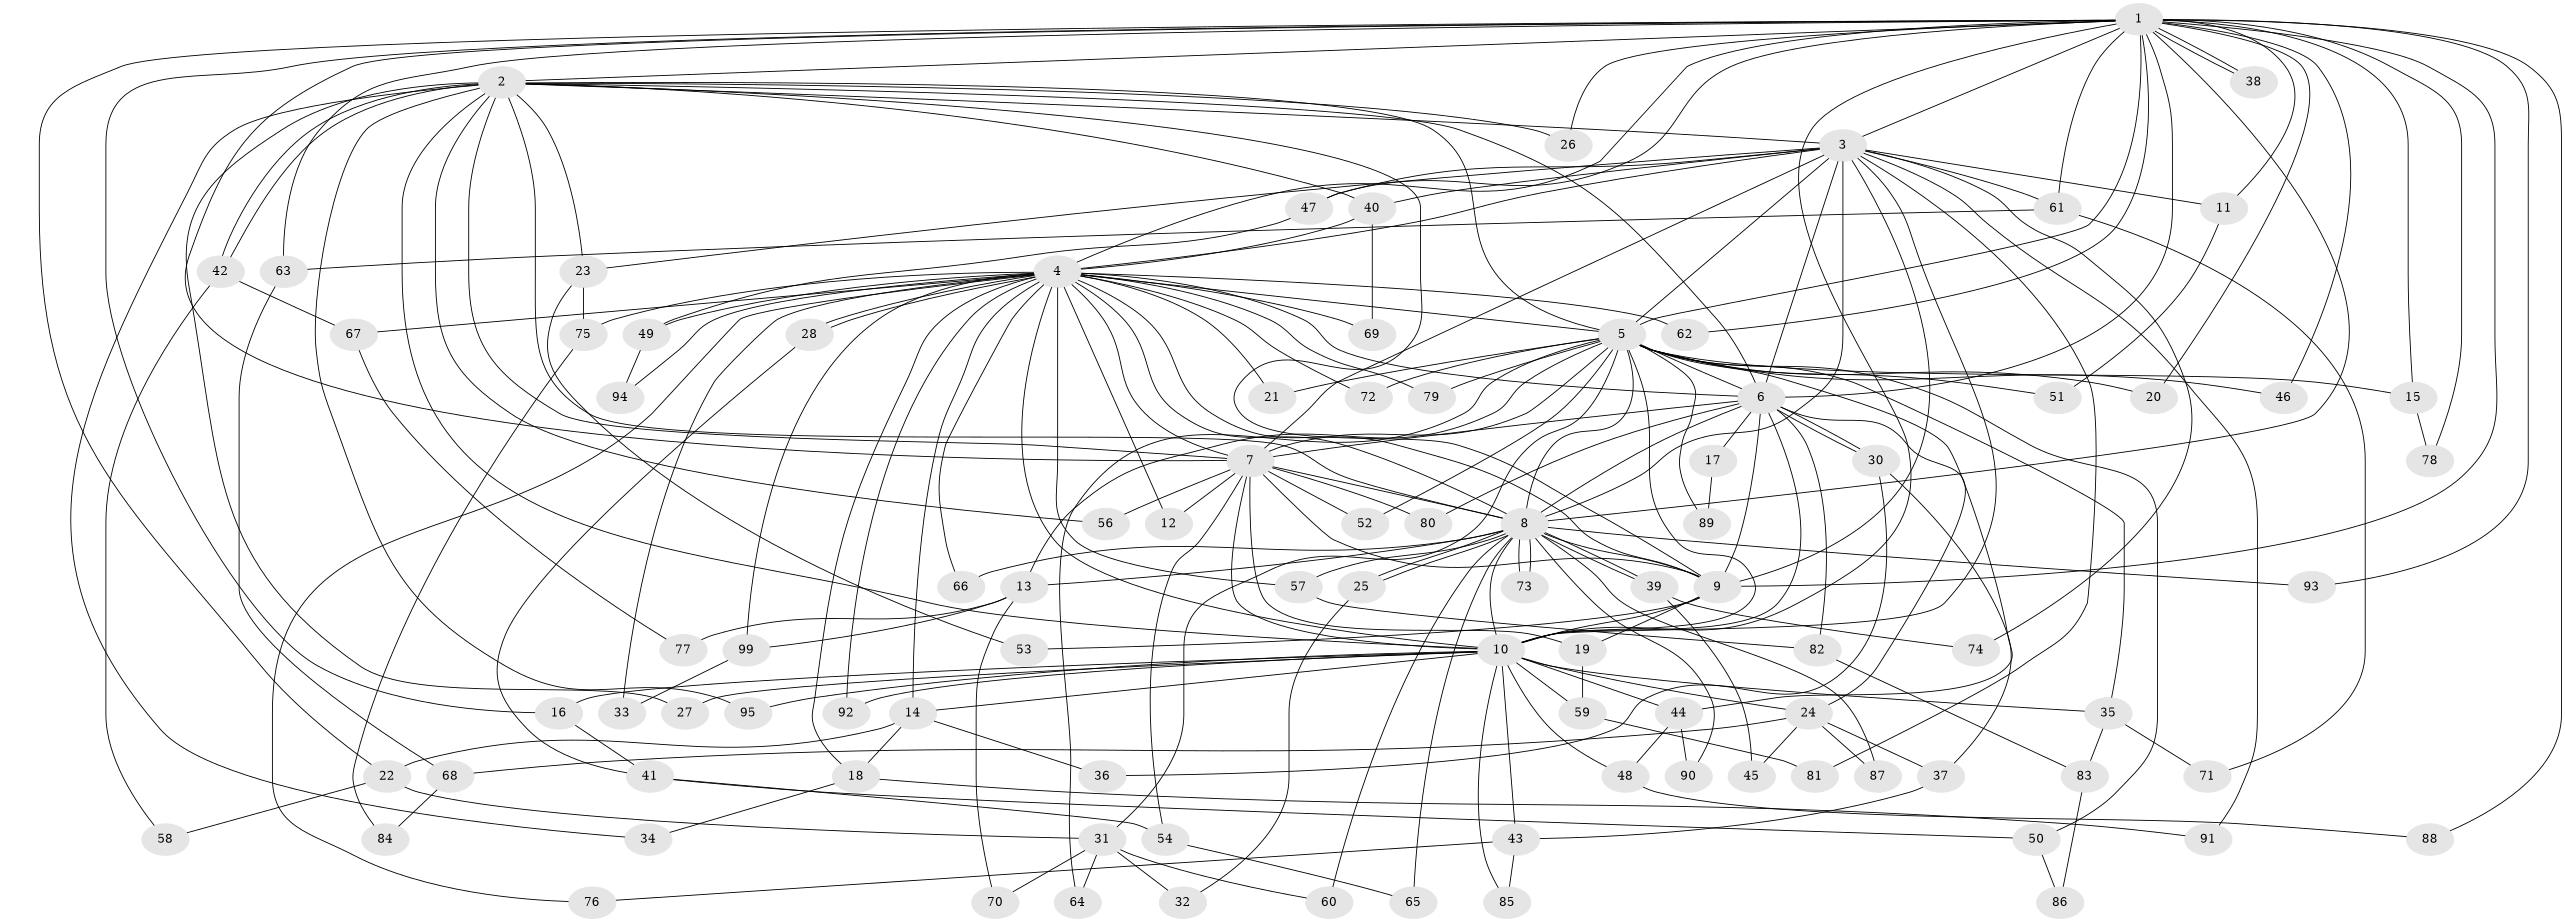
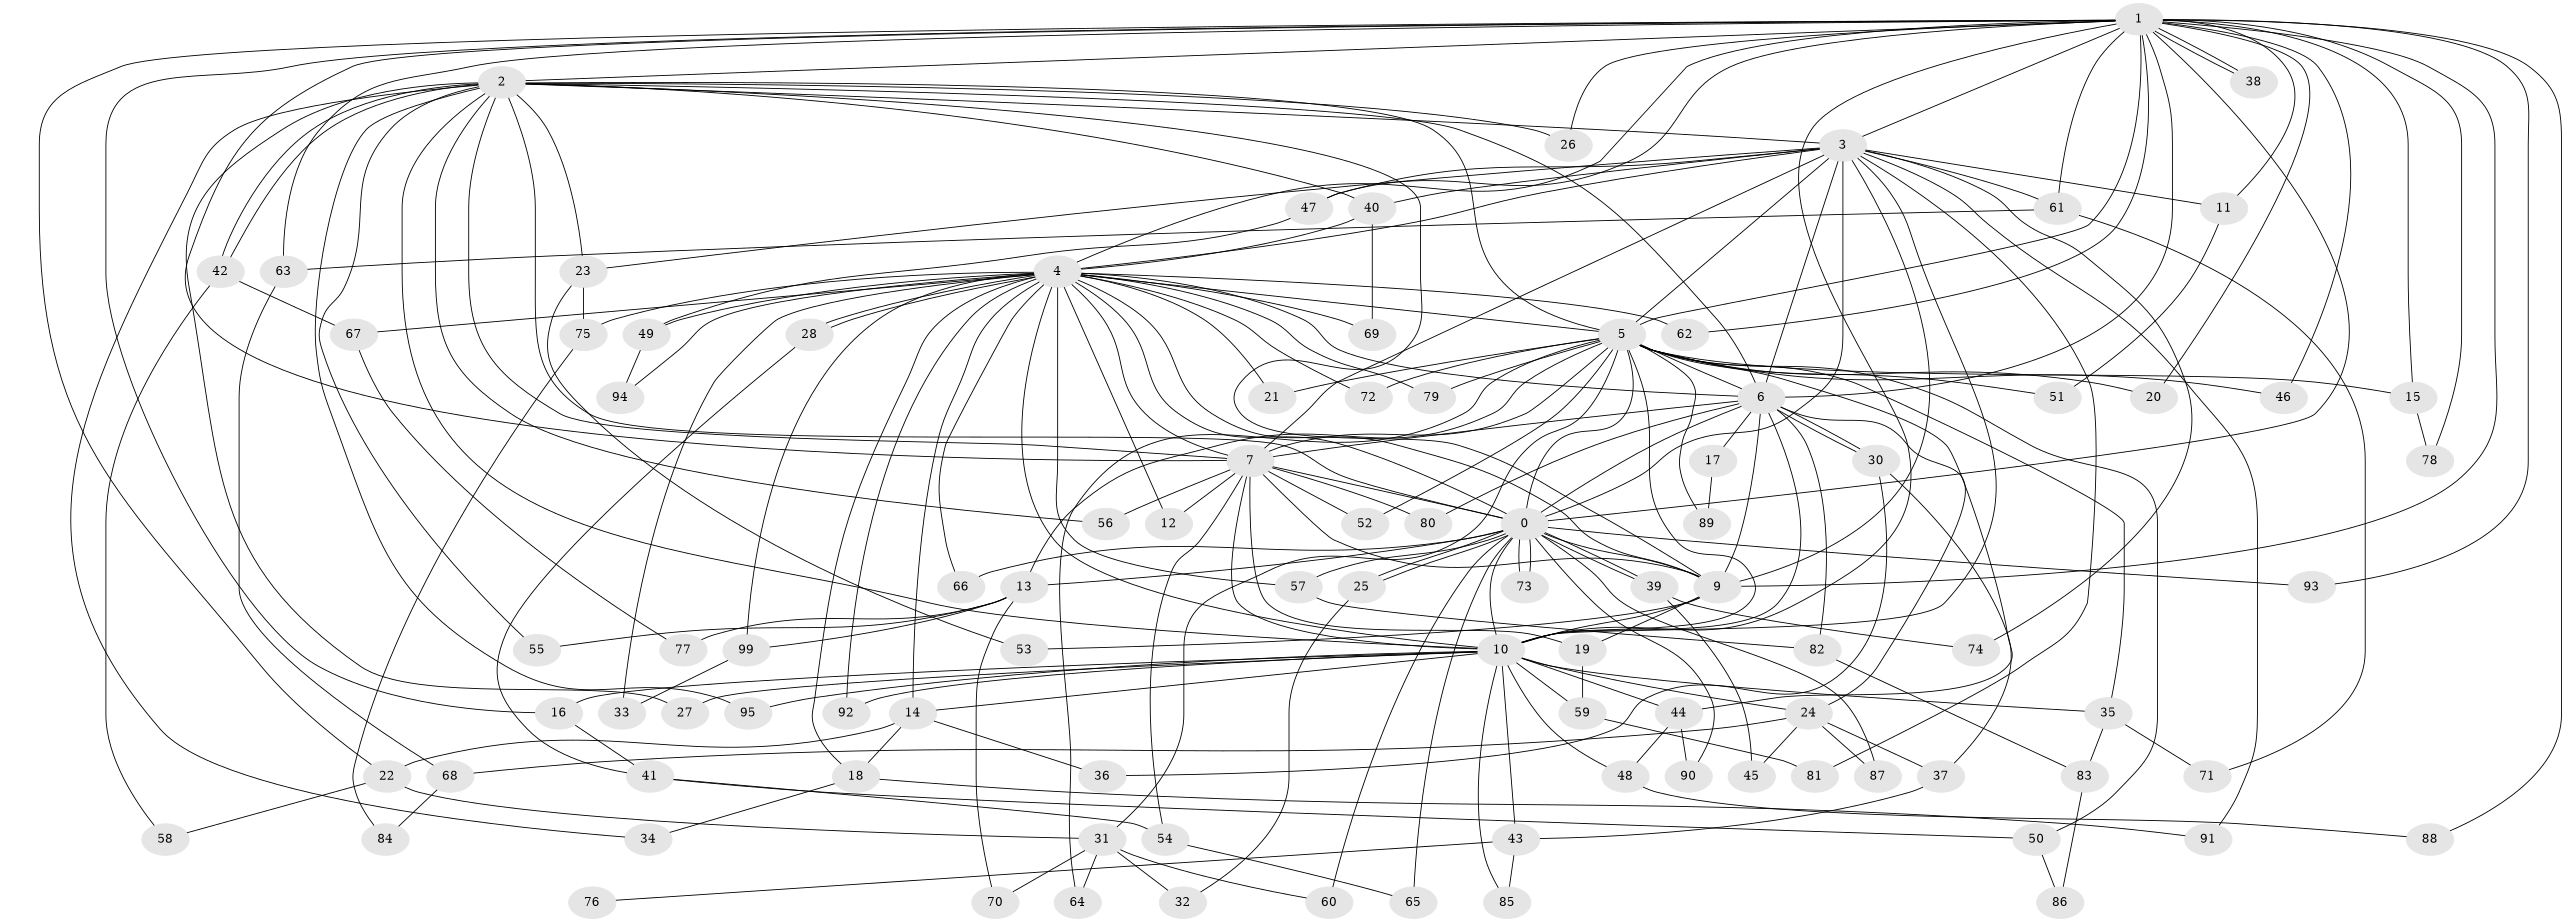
(1525, 524) -> (1525, 524)
(433, 526) -> none
none -> (537, 650)
